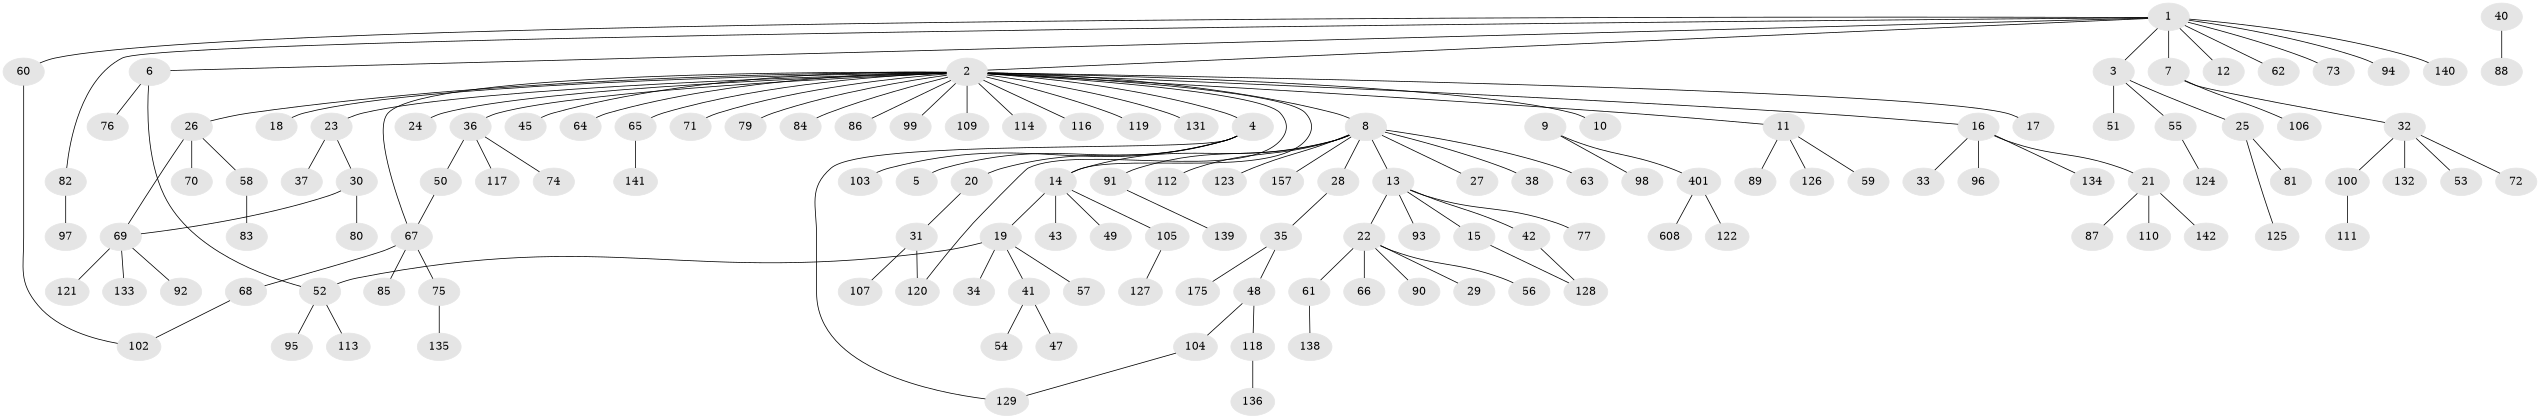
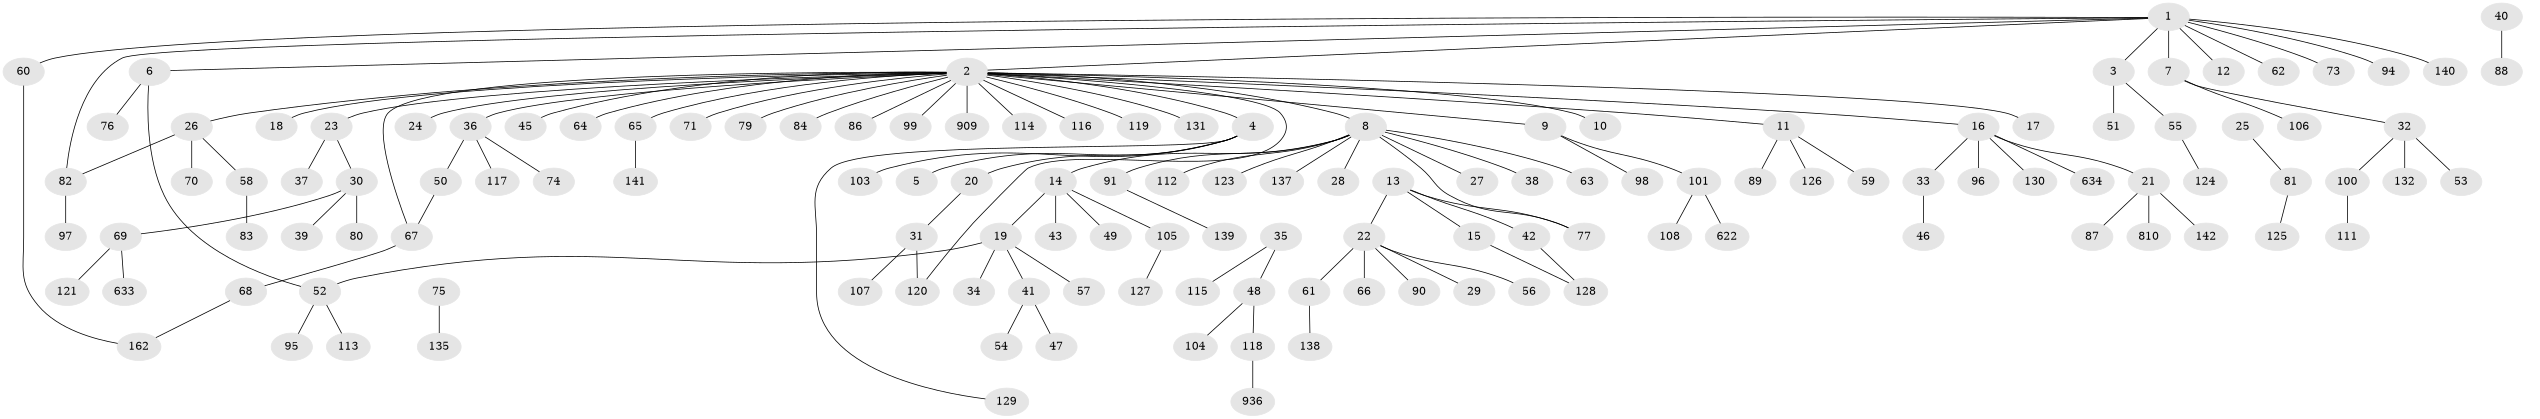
(2177, 101) -> none
(1308, 116) -> (1324, 106)
(967, 127) -> (967, 127)
(1380, 154) -> (1454, 198)
(1282, 182) -> (1282, 182)
(1699, 182) -> (1699, 182)
none -> (2035, 182)
(2092, 182) -> (2092, 182)
(2259, 182) -> (2284, 209)
(2516, 182) -> none
(154, 184) -> (129, 154)
(1310, 209) -> none
none -> (302, 237)
(1419, 237) -> none
(1670, 237) -> (1670, 237)
(1727, 237) -> (1727, 237)
none -> (1923, 237)
(2149, 237) -> (2149, 237)
(424, 262) -> none
(125, 292) -> (125, 292)
(181, 292) -> none
(384, 292) -> none
(1198, 292) -> (1198, 292)
(139, 347) -> (139, 347)
(1101, 374) -> none
(1253, 402) -> (1253, 402)
